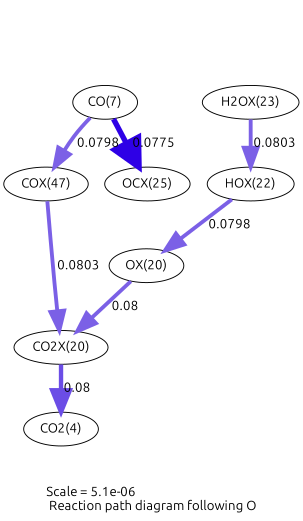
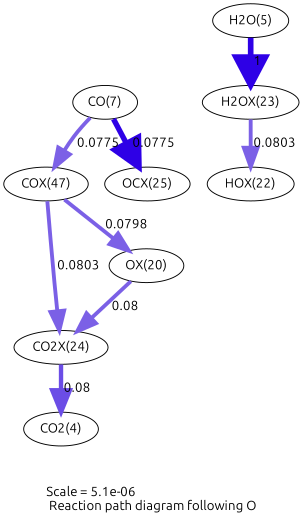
none -> (251, 21)
(97, 143) -> (97, 143)
(206, 219) -> (89, 219)
(61, 347) -> (61, 347)
